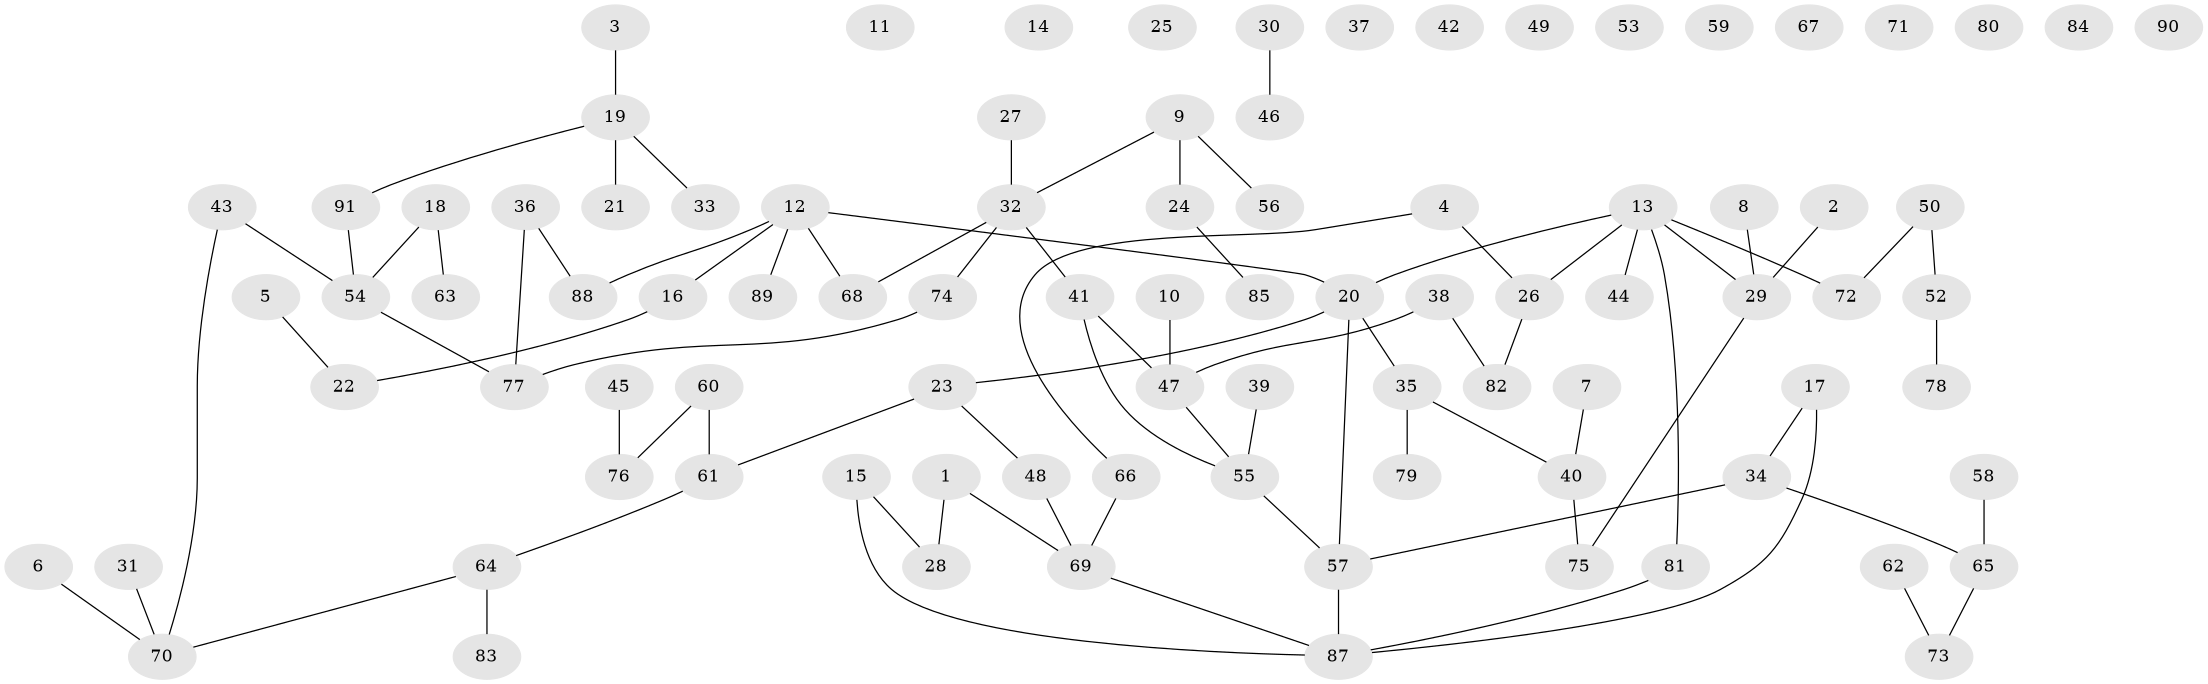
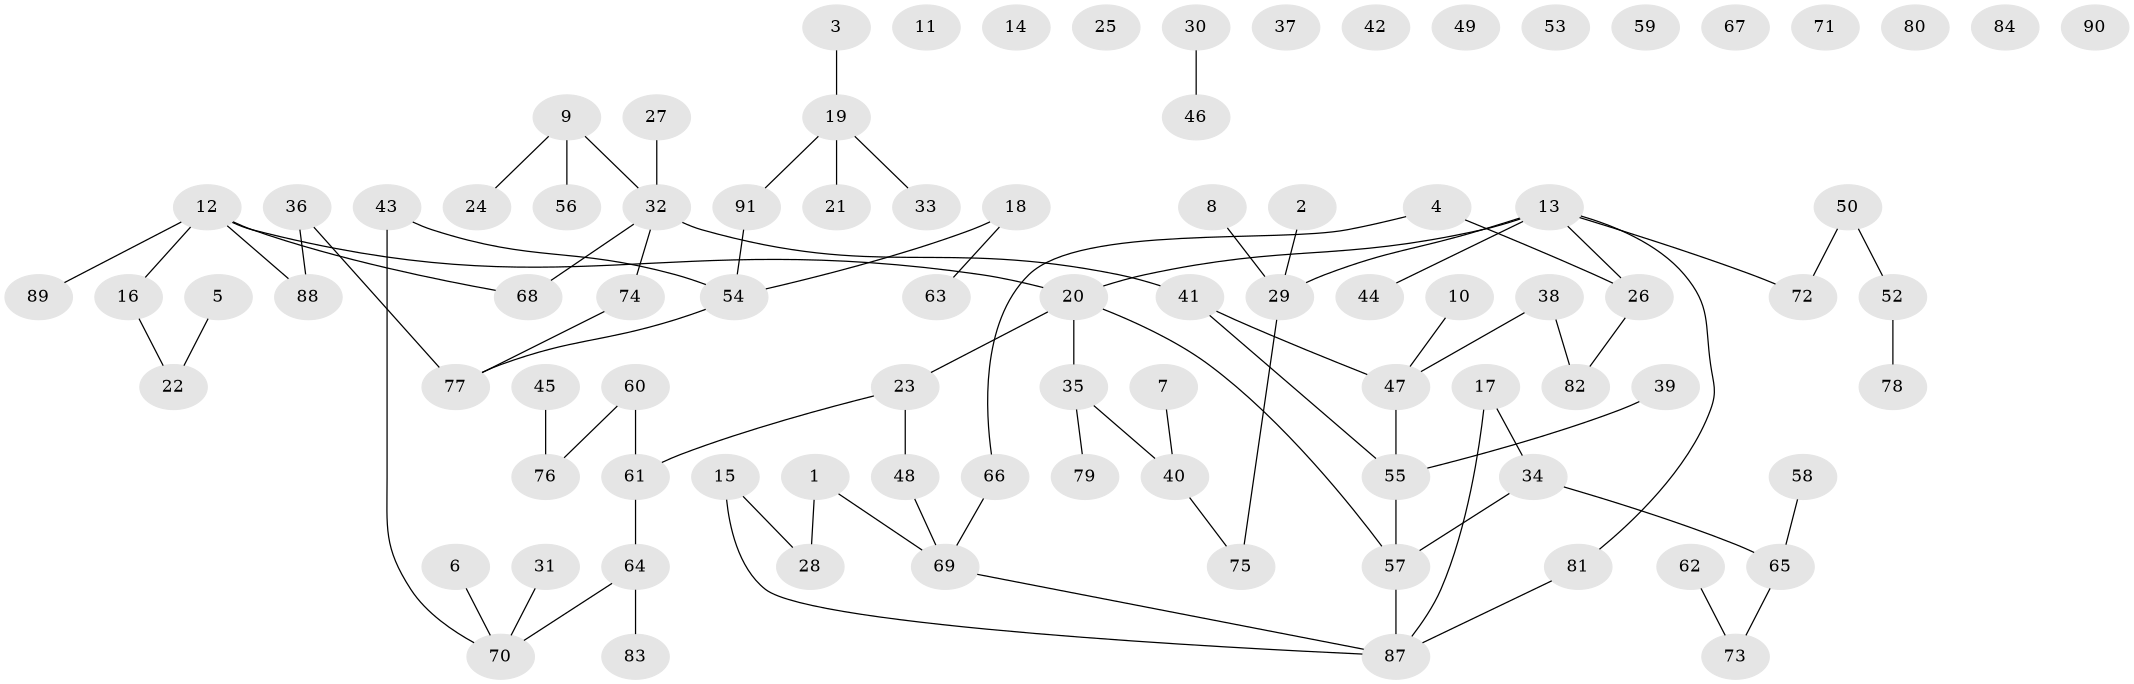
(1260, 297) -> none
